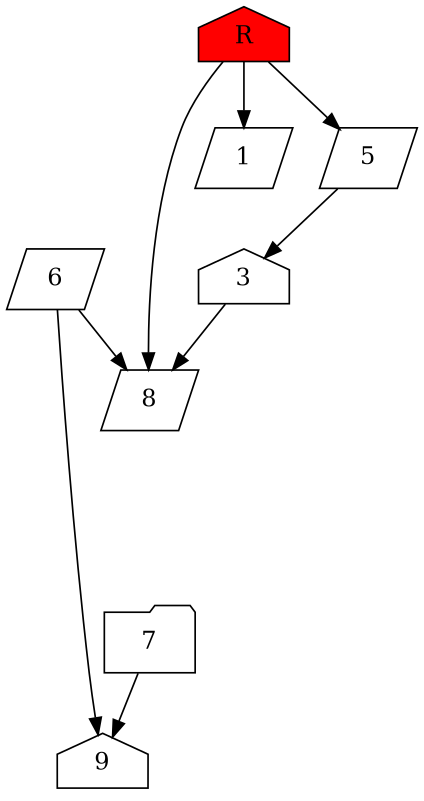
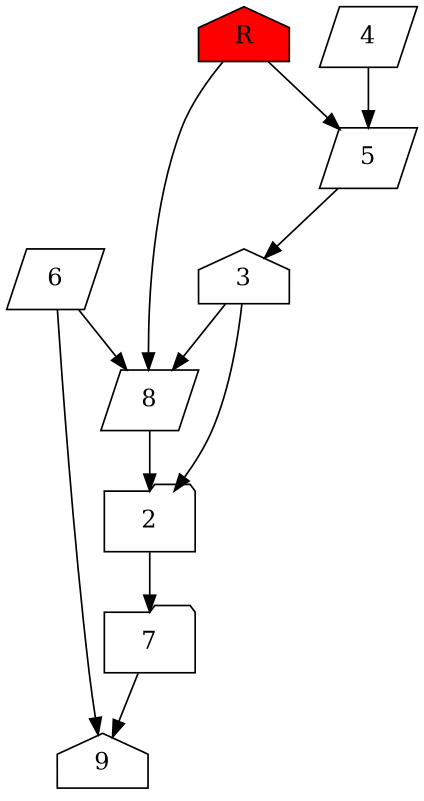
none -> (368, 37)
(244, 158) -> none
none -> (150, 521)
